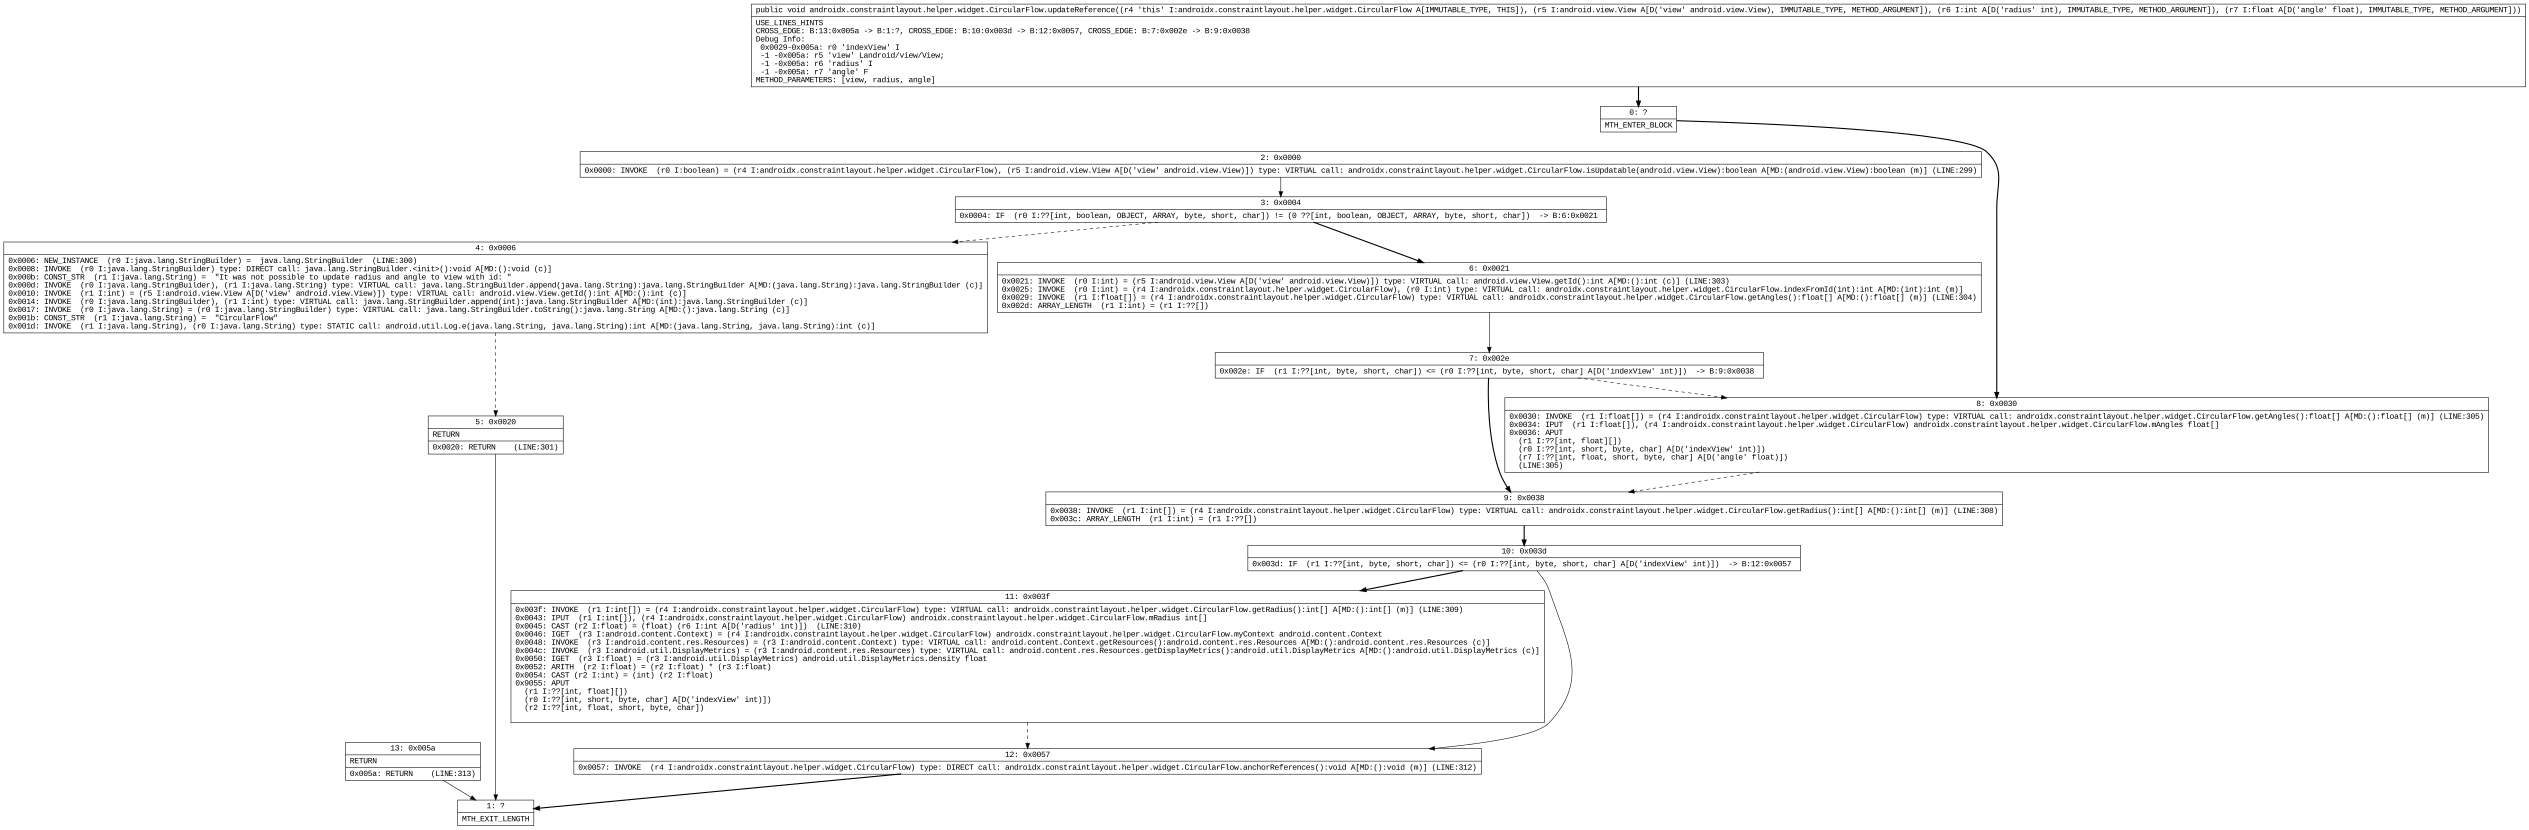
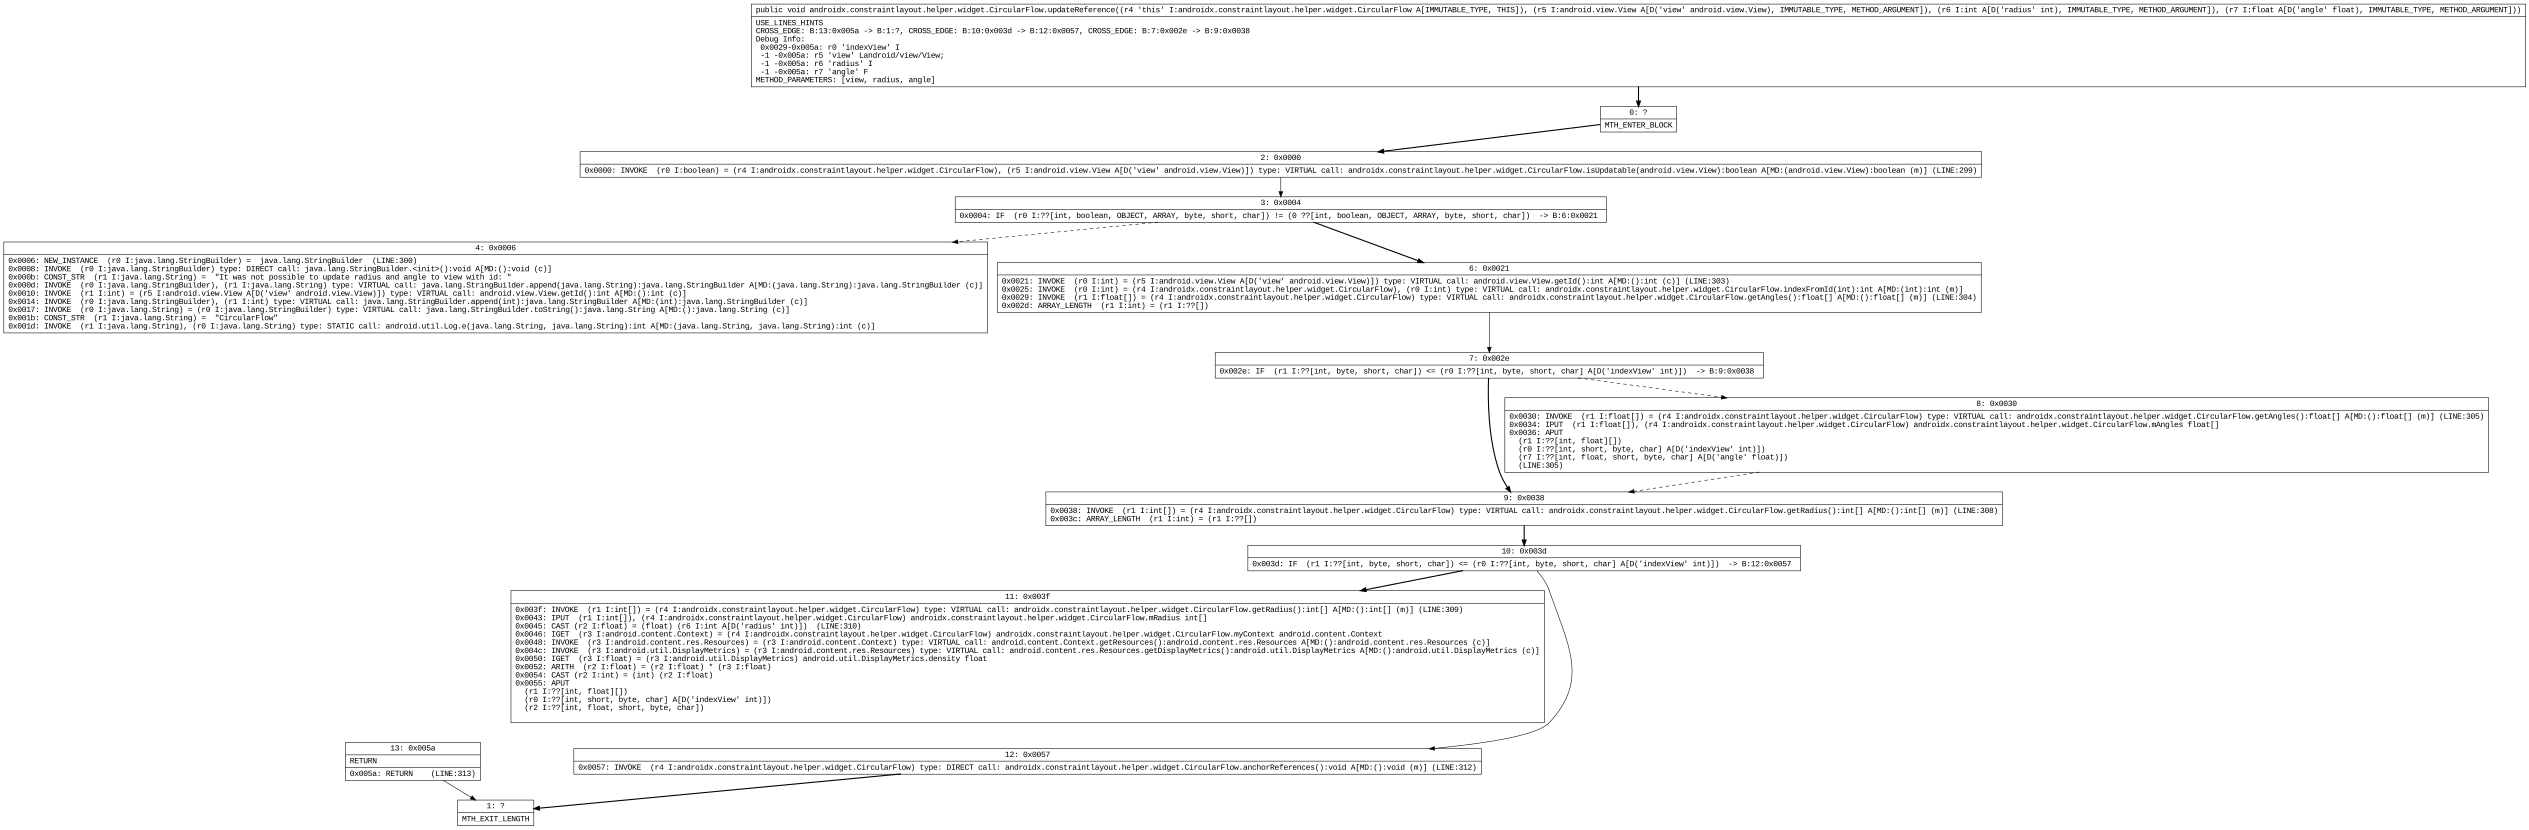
(1954, 141) -> (1492, 138)
(496, 435) -> none
(547, 683) -> (547, 683)
(1028, 733) -> none
